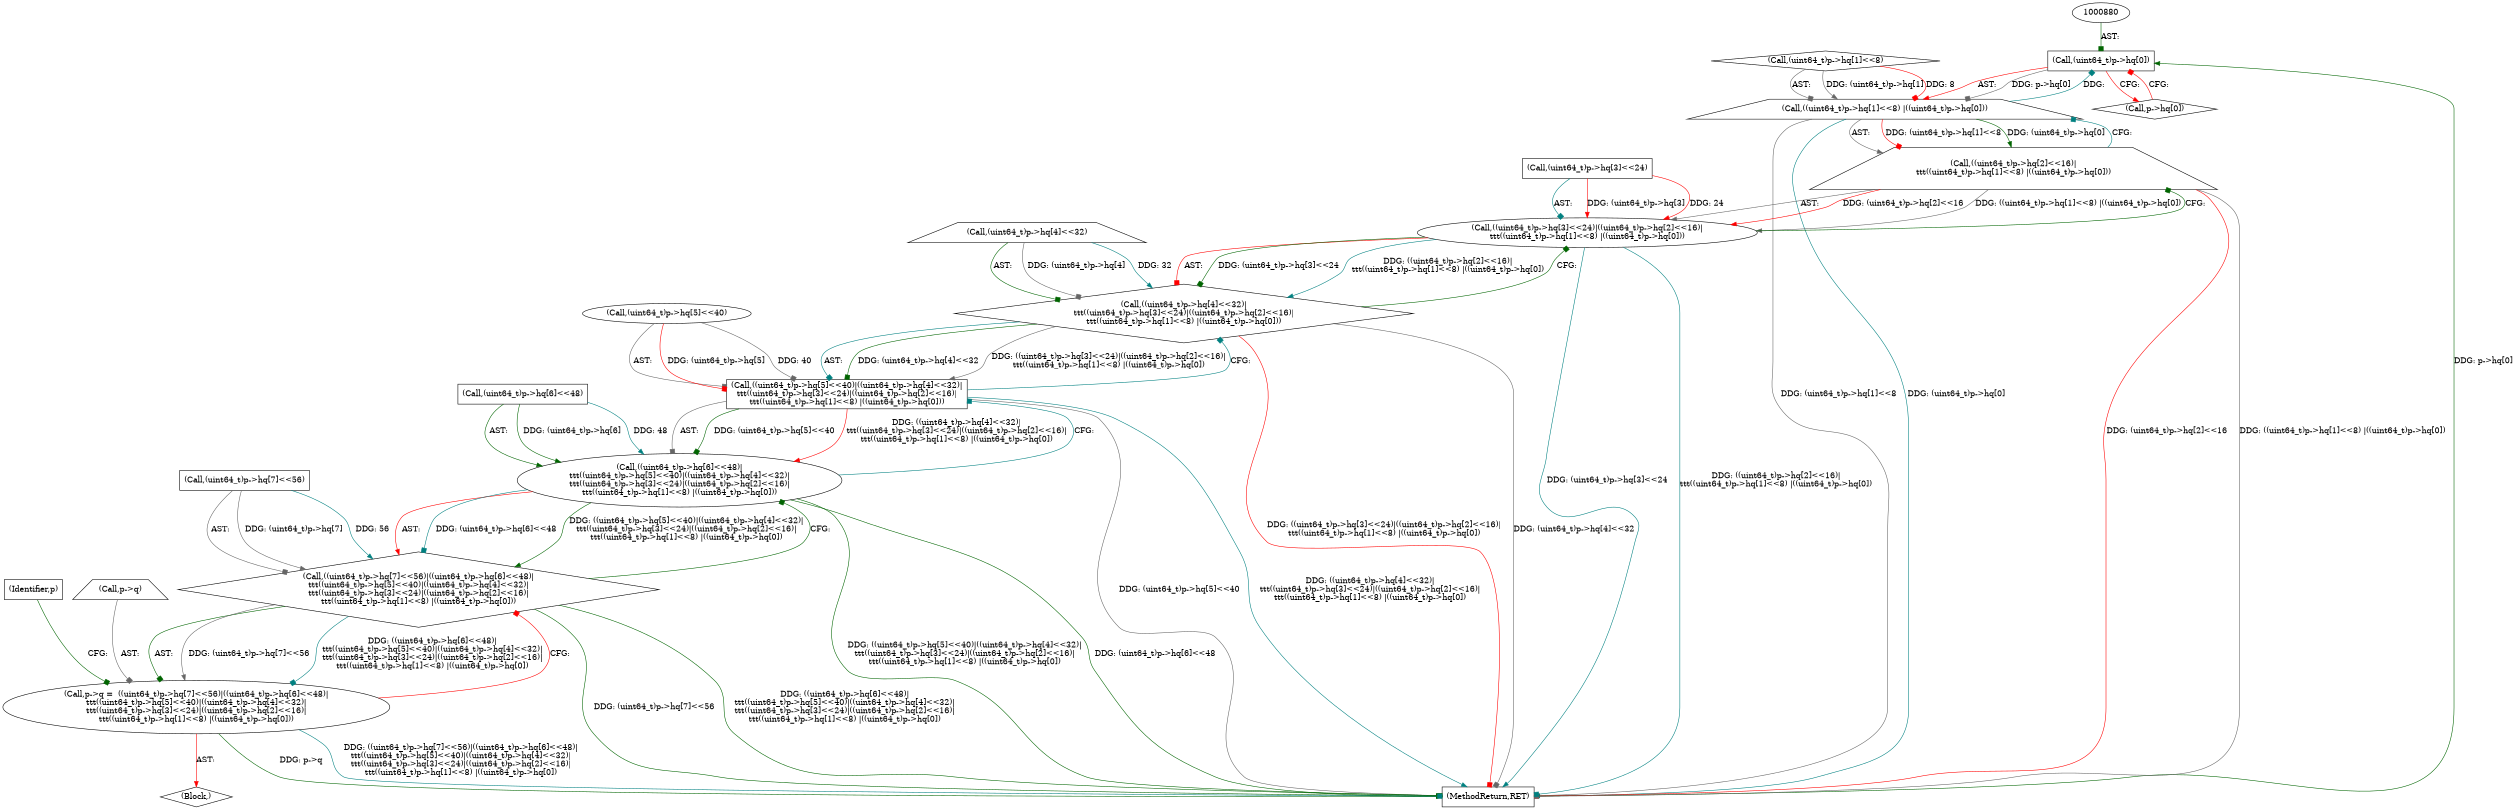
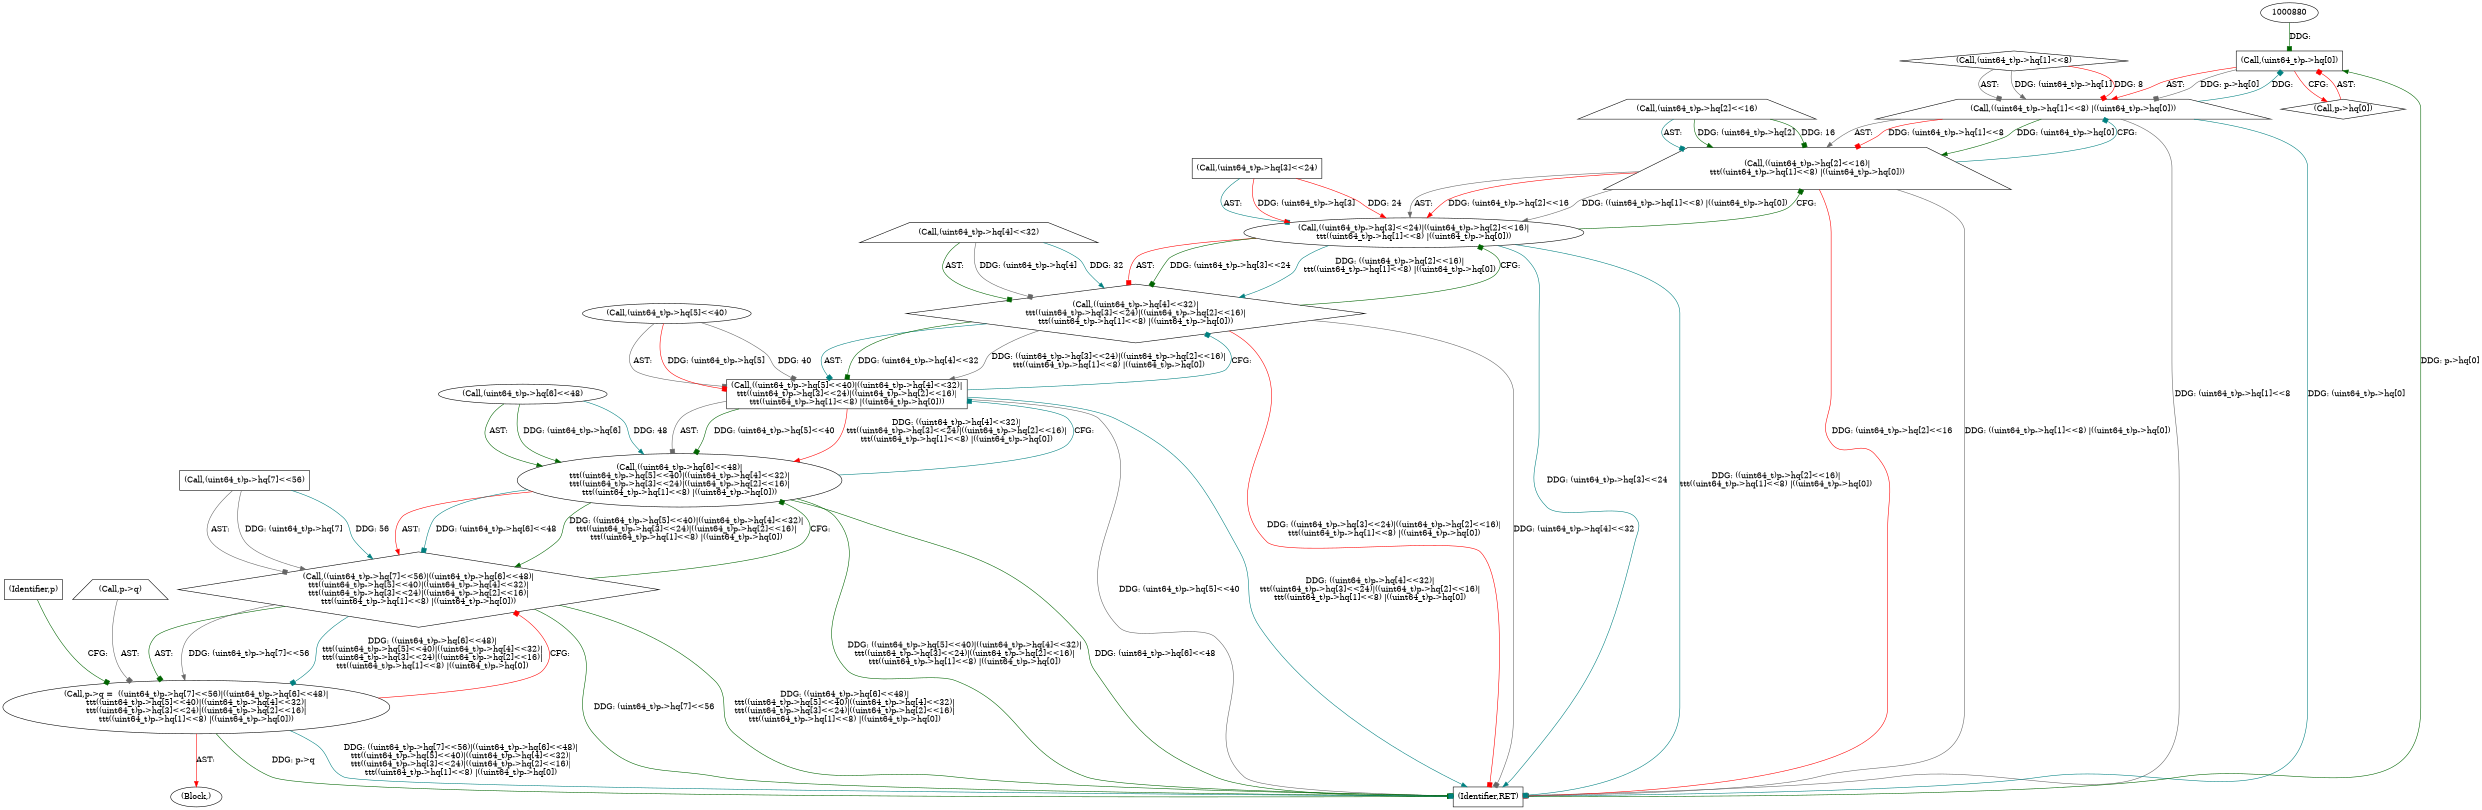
(2112, 37) -> (2301, 37)
(2160, 85) -> (2348, 85)
none -> (1697, 109)
(523, 394) -> (523, 394)
(196, 797) -> (196, 797)
(1488, 797) -> (1488, 797)
